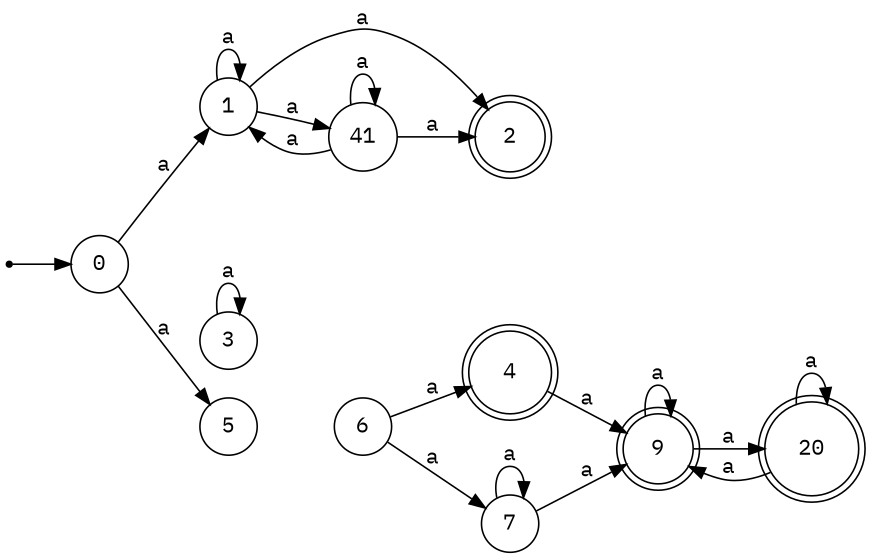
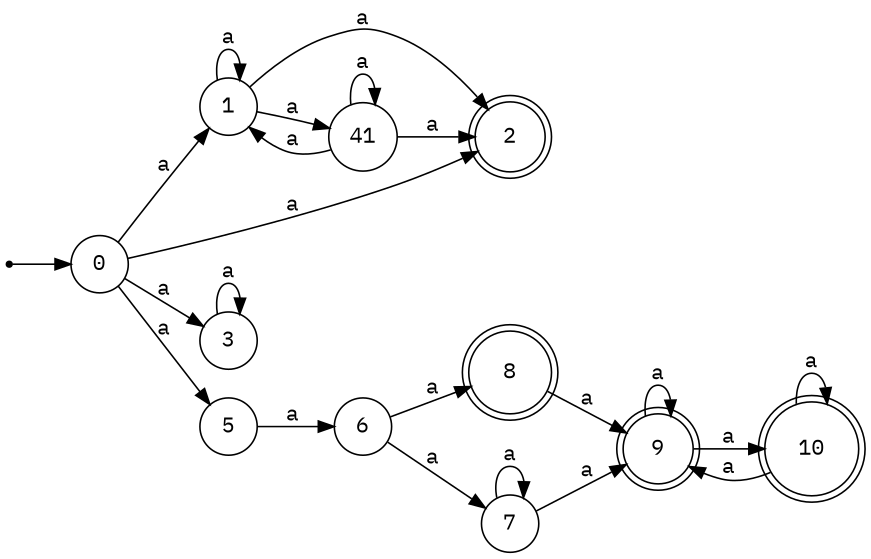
none -> (297, 216)
none -> (157, 298)
(510, 372) -> (510, 372)
none -> (288, 427)
(812, 449) -> (812, 449)
